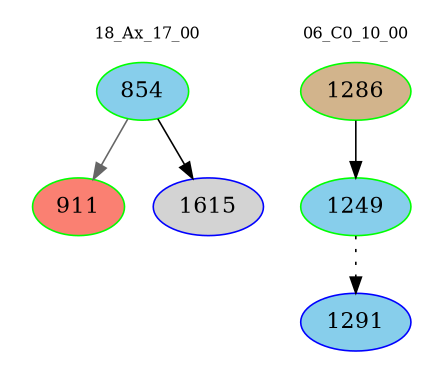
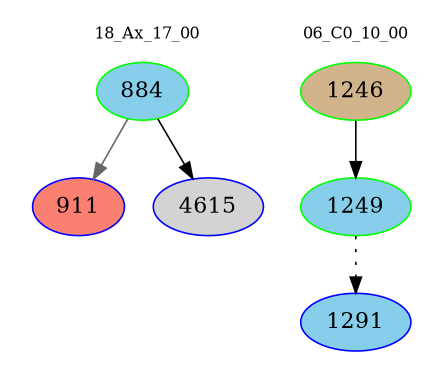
(143, 91) -> (143, 91)
(356, 91) -> (356, 91)
(79, 207) -> (79, 207)
(208, 207) -> (208, 207)
